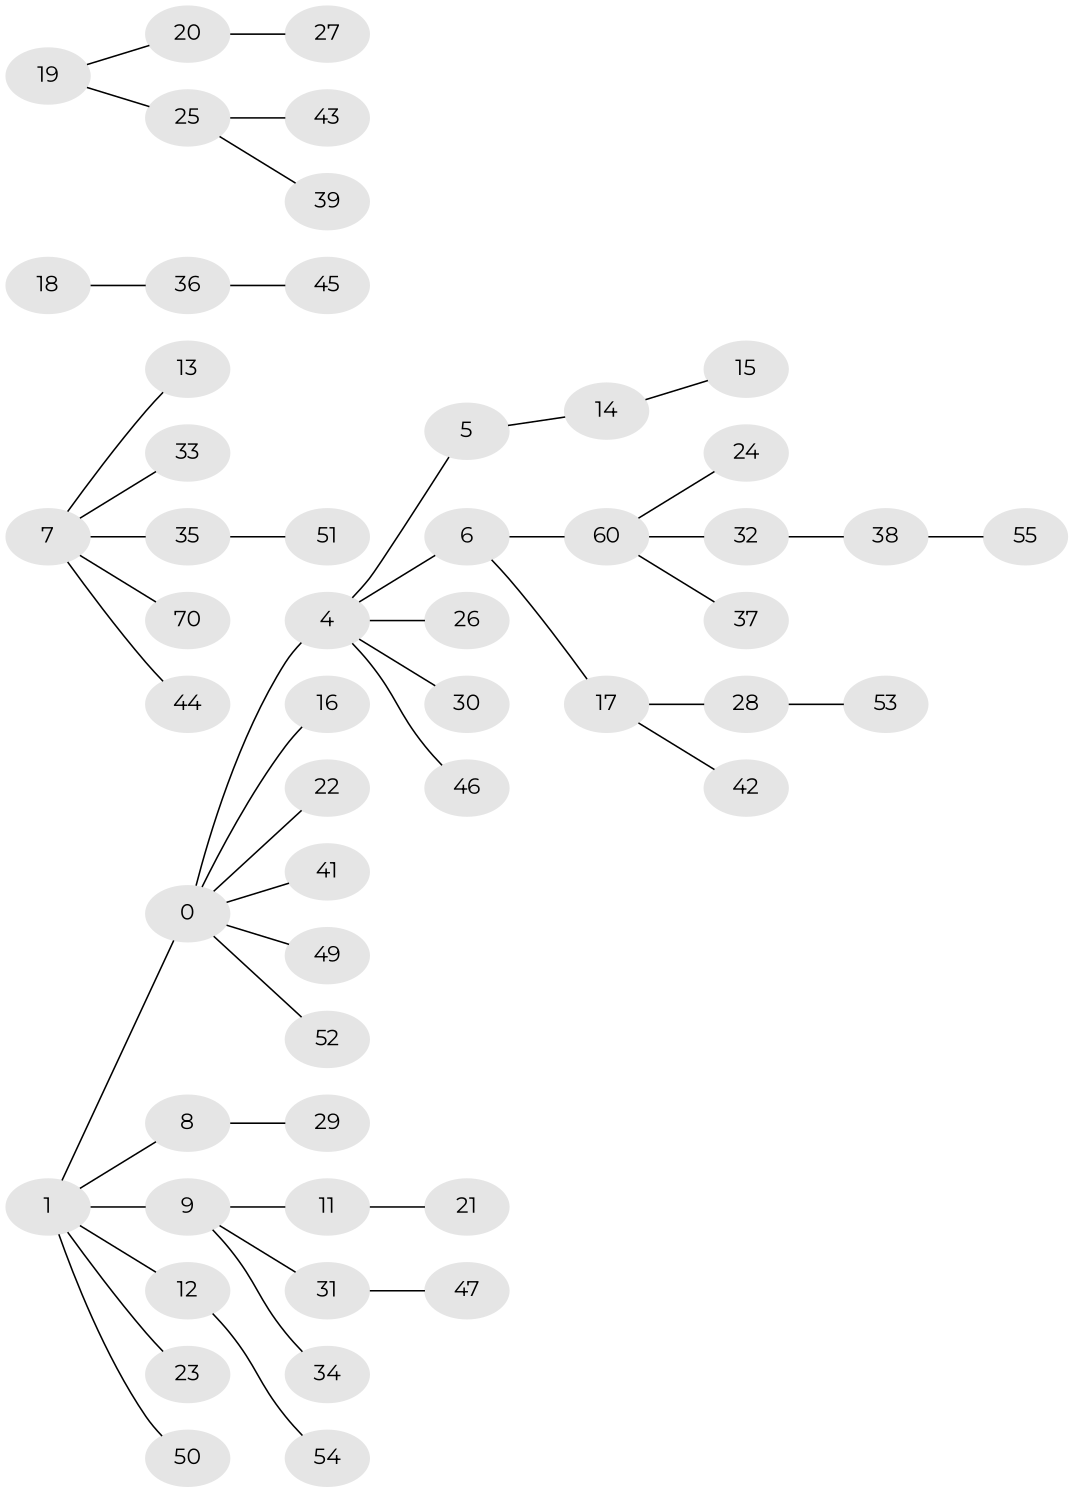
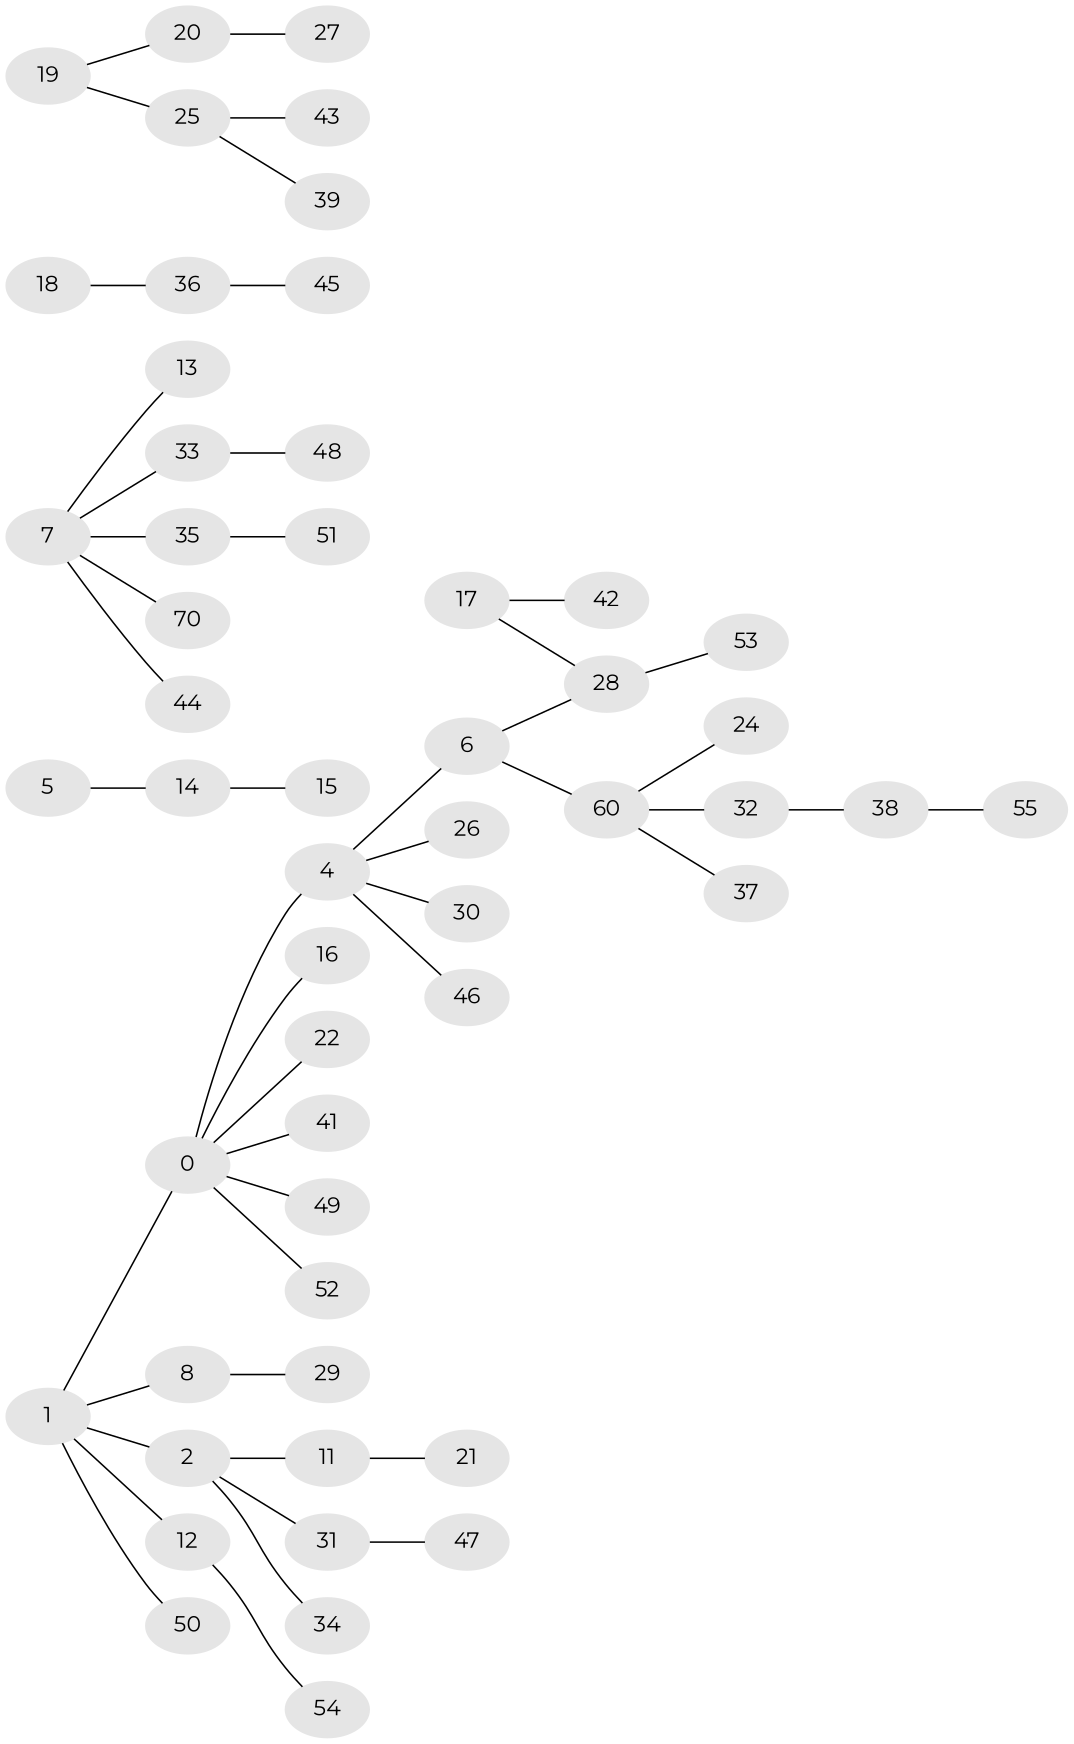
none -> (327, 453)
(403, 529) -> none
(541, 618) -> (537, 715)
(188, 1207) -> (188, 1458)
(188, 1375) -> none
